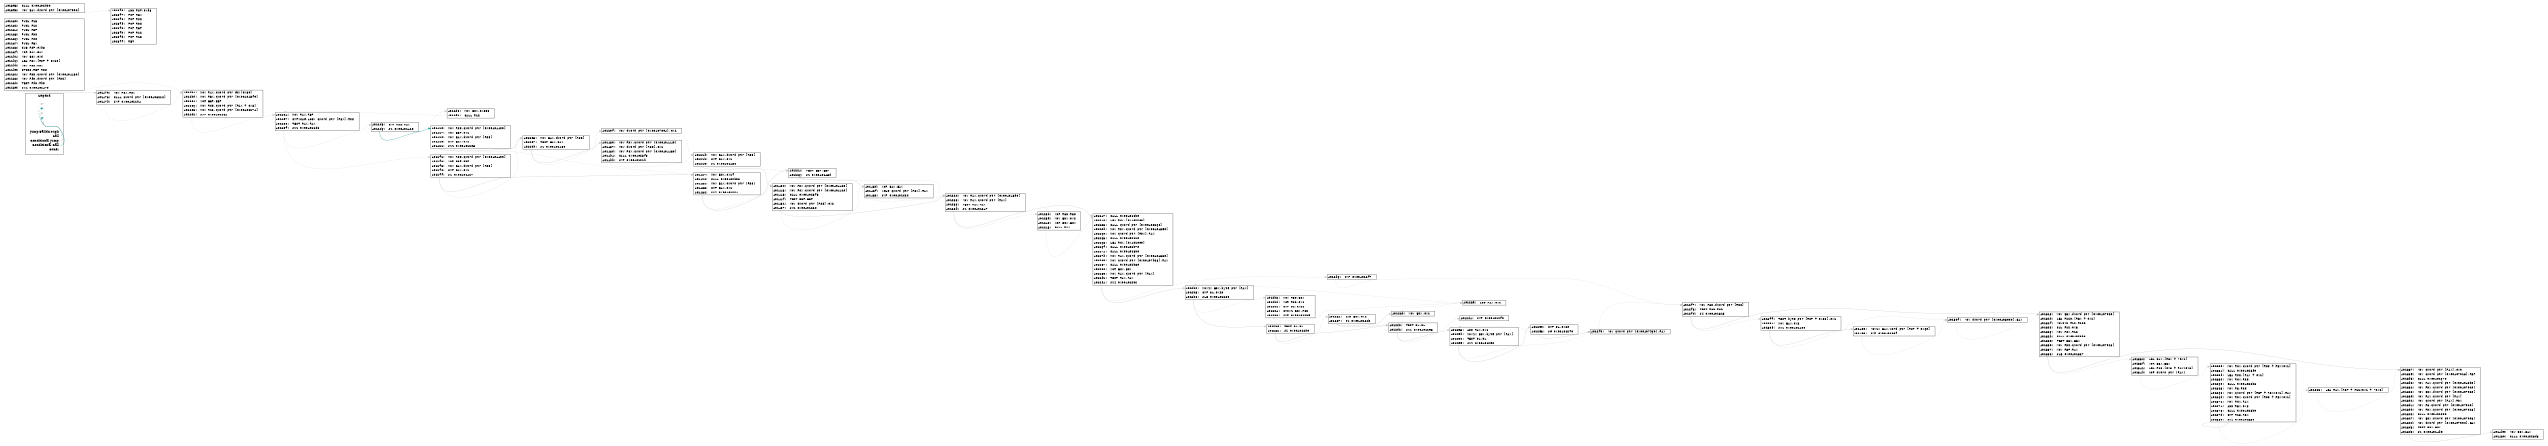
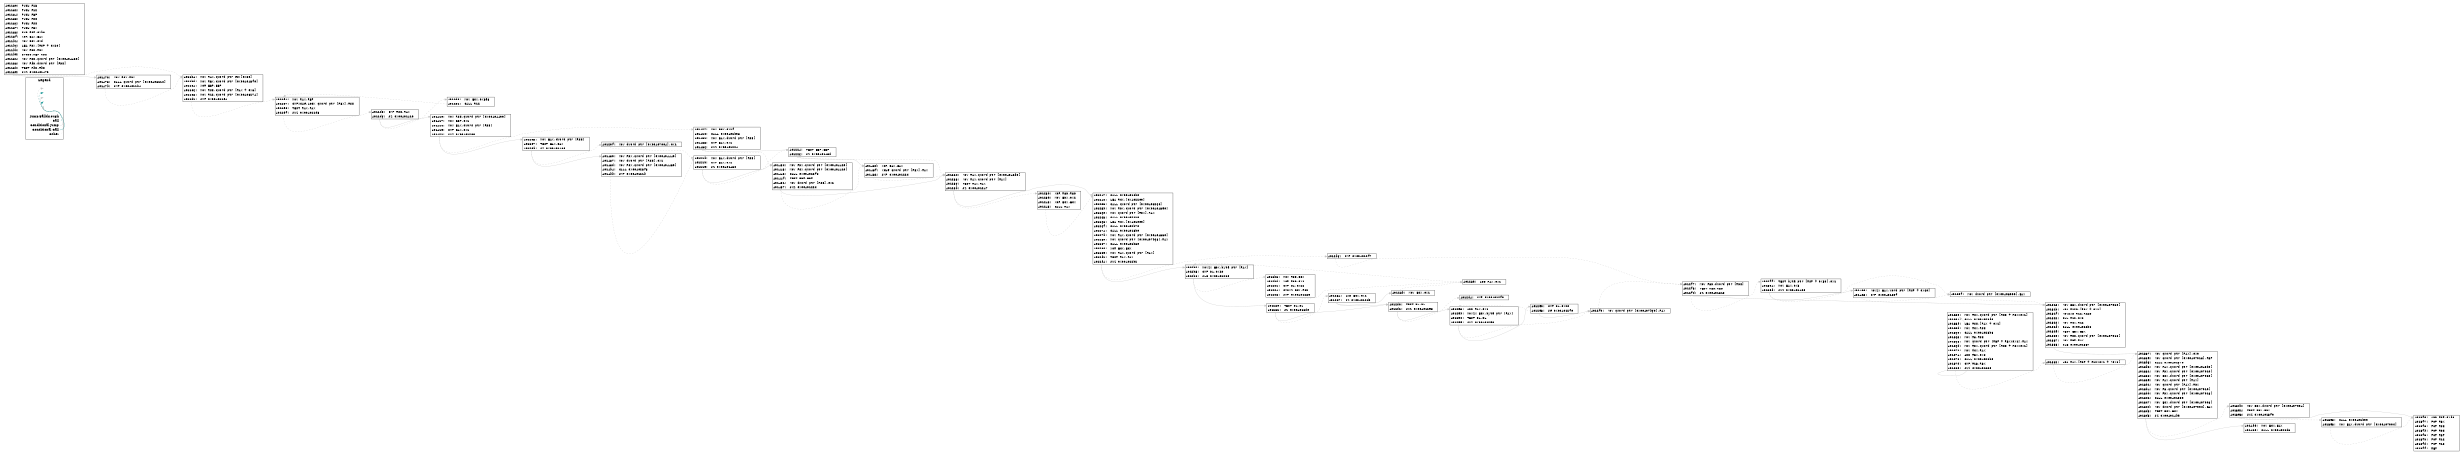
(402, 137) -> (402, 124)
(471, 166) -> none
(2165, 366) -> none
none -> (2270, 410)
